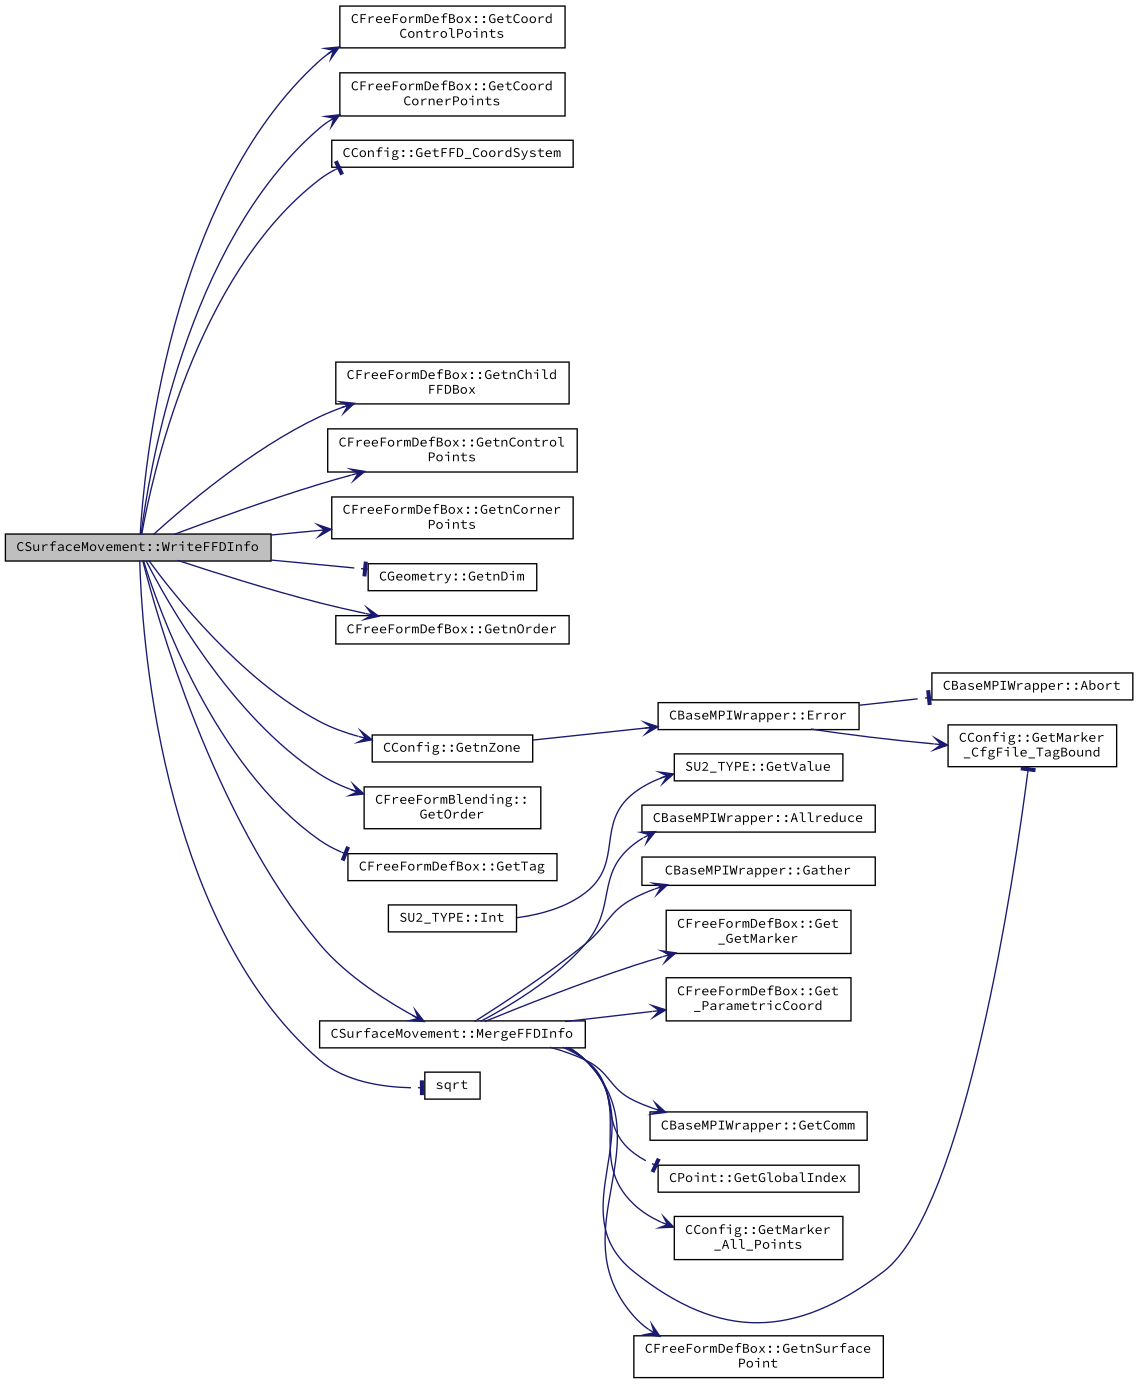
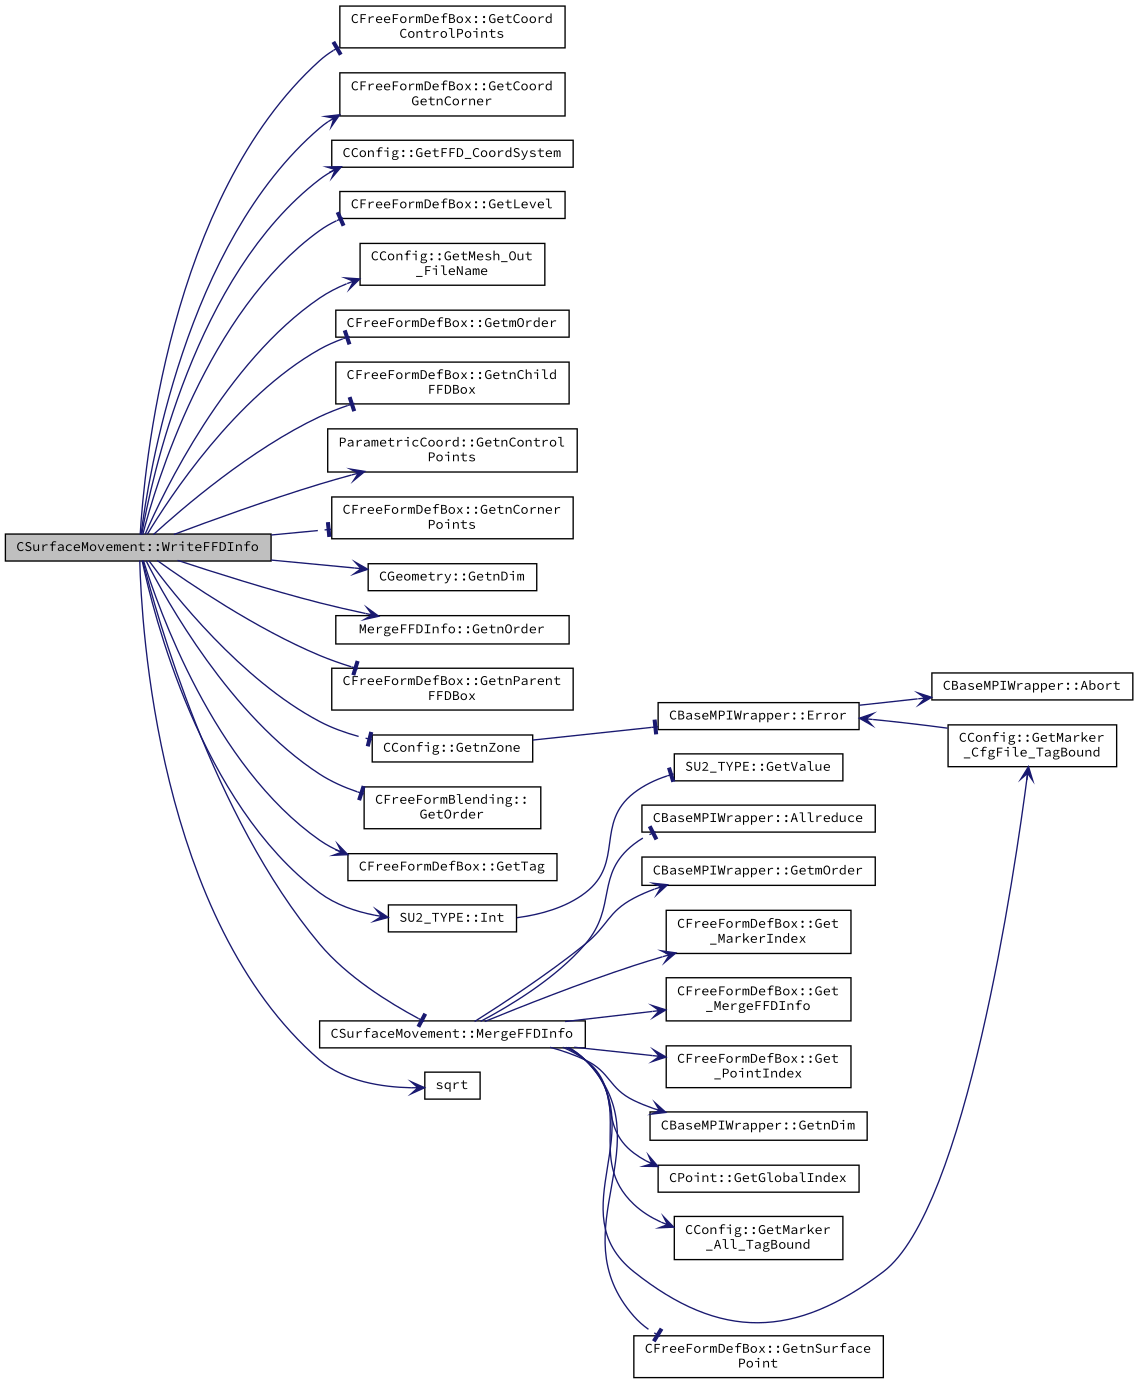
(452, 94) -> (452, 94)
none -> (452, 205)
none -> (452, 264)
(191, 273) -> (191, 273)
none -> (452, 324)
(205, 333) -> (205, 333)
(452, 450) -> (452, 450)
(245, 461) -> (245, 461)
(295, 533) -> (295, 533)
(313, 564) -> (313, 564)
(452, 630) -> (452, 630)
(241, 664) -> (241, 664)
none -> (452, 689)
(233, 694) -> (233, 694)
(888, 702) -> (888, 702)
(217, 725) -> (217, 725)
(592, 734) -> (592, 734)
(872, 737) -> (910, 724)
none -> (247, 816)
(239, 817) -> (245, 830)
(606, 861) -> (606, 861)
(759, 871) -> (759, 871)
(199, 874) -> (199, 874)
(602, 914) -> (602, 914)
(759, 932) -> (759, 932)
(759, 999) -> (759, 999)
none -> (759, 1067)
(609, 1101) -> (609, 1101)
(759, 1126) -> (759, 1126)
(759, 1238) -> (759, 1238)
(607, 1257) -> (607, 1257)
(884, 1271) -> (884, 1271)
